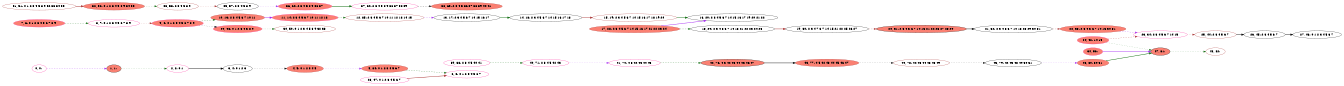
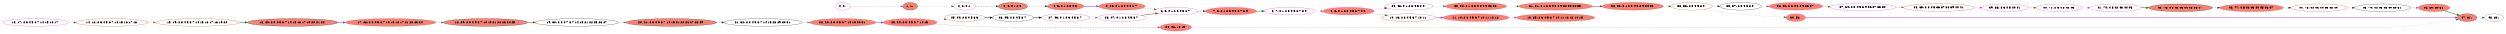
(39, 6) -> (1556, 6)
(207, 6) -> (1715, 6)
(267, 6) -> (1764, 6)
(341, 6) -> (1825, 7)
(423, 6) -> (1899, 7)
(467, 6) -> (1939, 8)
none -> (1512, 6)
none -> (1977, 8)
none -> (1200, 11)
none -> (1744, 15)
(238, 18) -> (1409, 18)
(341, 18) -> (1512, 18)
(385, 18) -> (1556, 18)
(428, 18) -> none
(467, 18) -> (36, 22)
(504, 18) -> (71, 22)
(546, 18) -> (112, 22)
(586, 18) -> (151, 22)
(733, 18) -> (293, 22)
none -> (1093, 18)
(76, 23) -> (1259, 11)
(683, 23) -> (341, 22)
(238, 29) -> (1409, 6)
(305, 29) -> (1476, 6)
(733, 29) -> (486, 22)
(969, 29) -> (719, 22)
(1127, 32) -> (878, 22)
(1160, 35) -> (910, 22)
(1215, 35) -> (965, 18)
(1317, 35) -> (1066, 18)
(1122, 38) -> (1046, 27)
(679, 63) -> (2144, 8)
(779, 63) -> (2215, 8)
(1058, 63) -> (2413, 8)
(205, 69) -> (986, 6)
(238, 69) -> (1013, 6)
(341, 69) -> (1090, 6)
